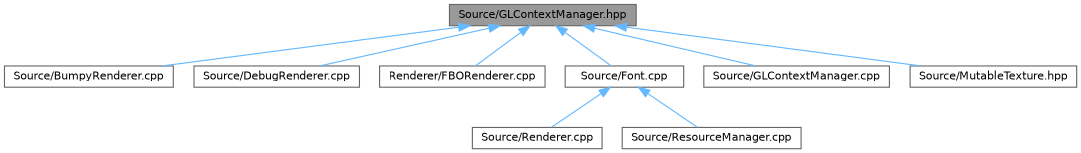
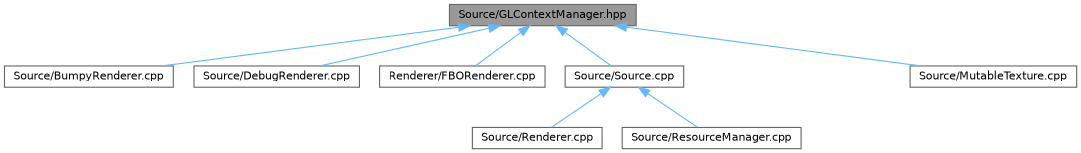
(624, 77) -> (624, 77)
(797, 77) -> none
(993, 77) -> (993, 77)
